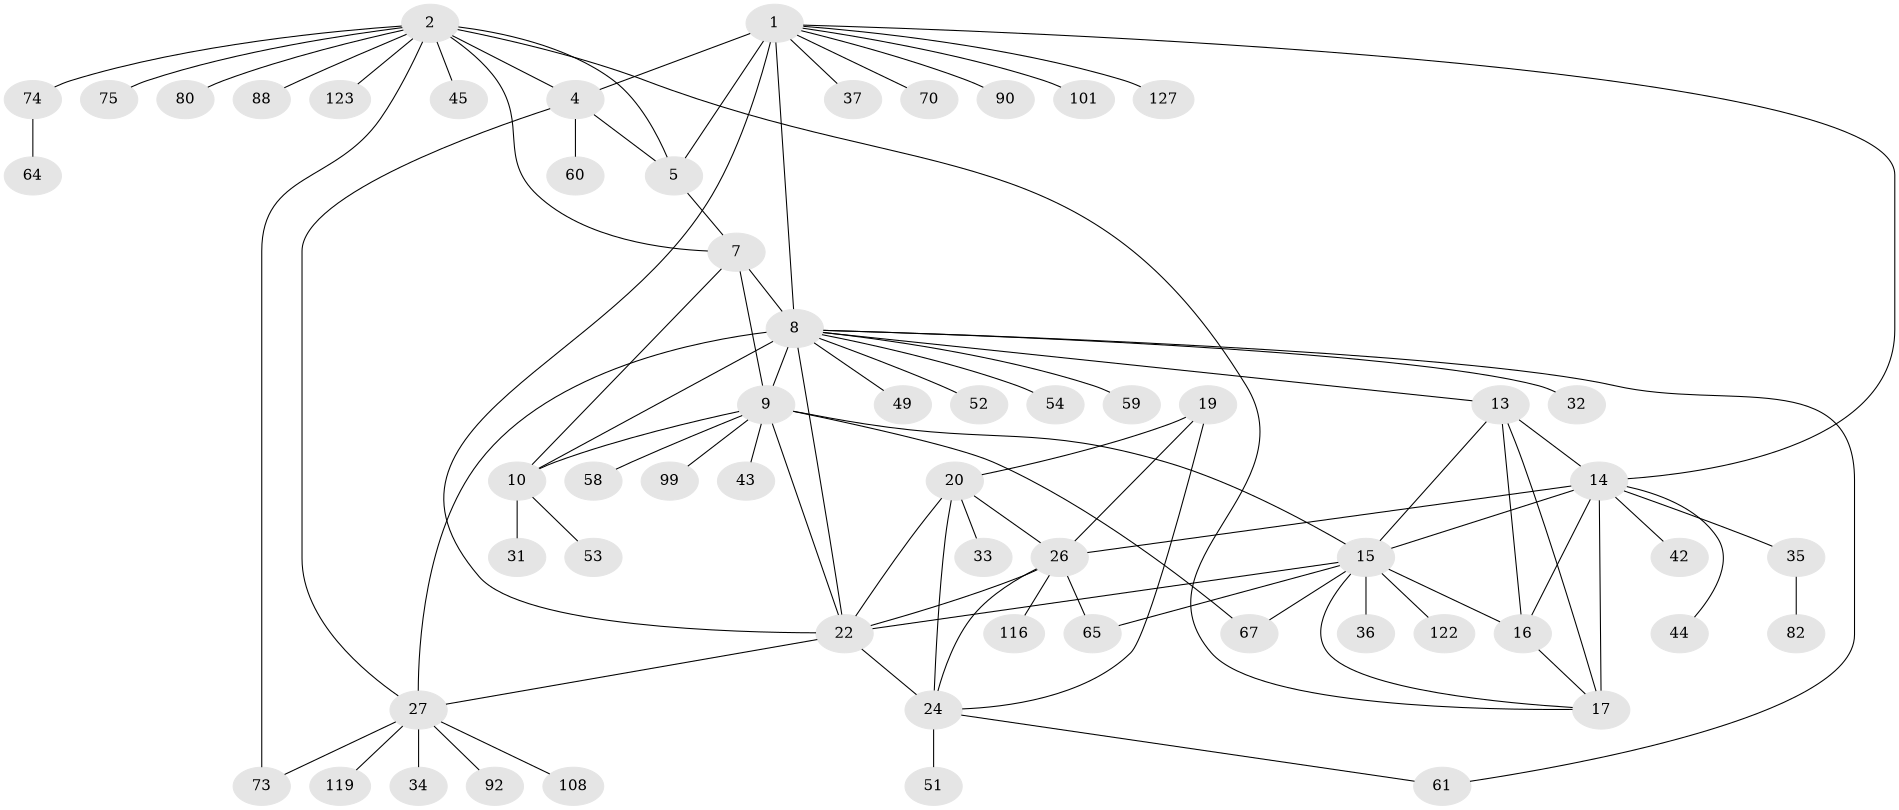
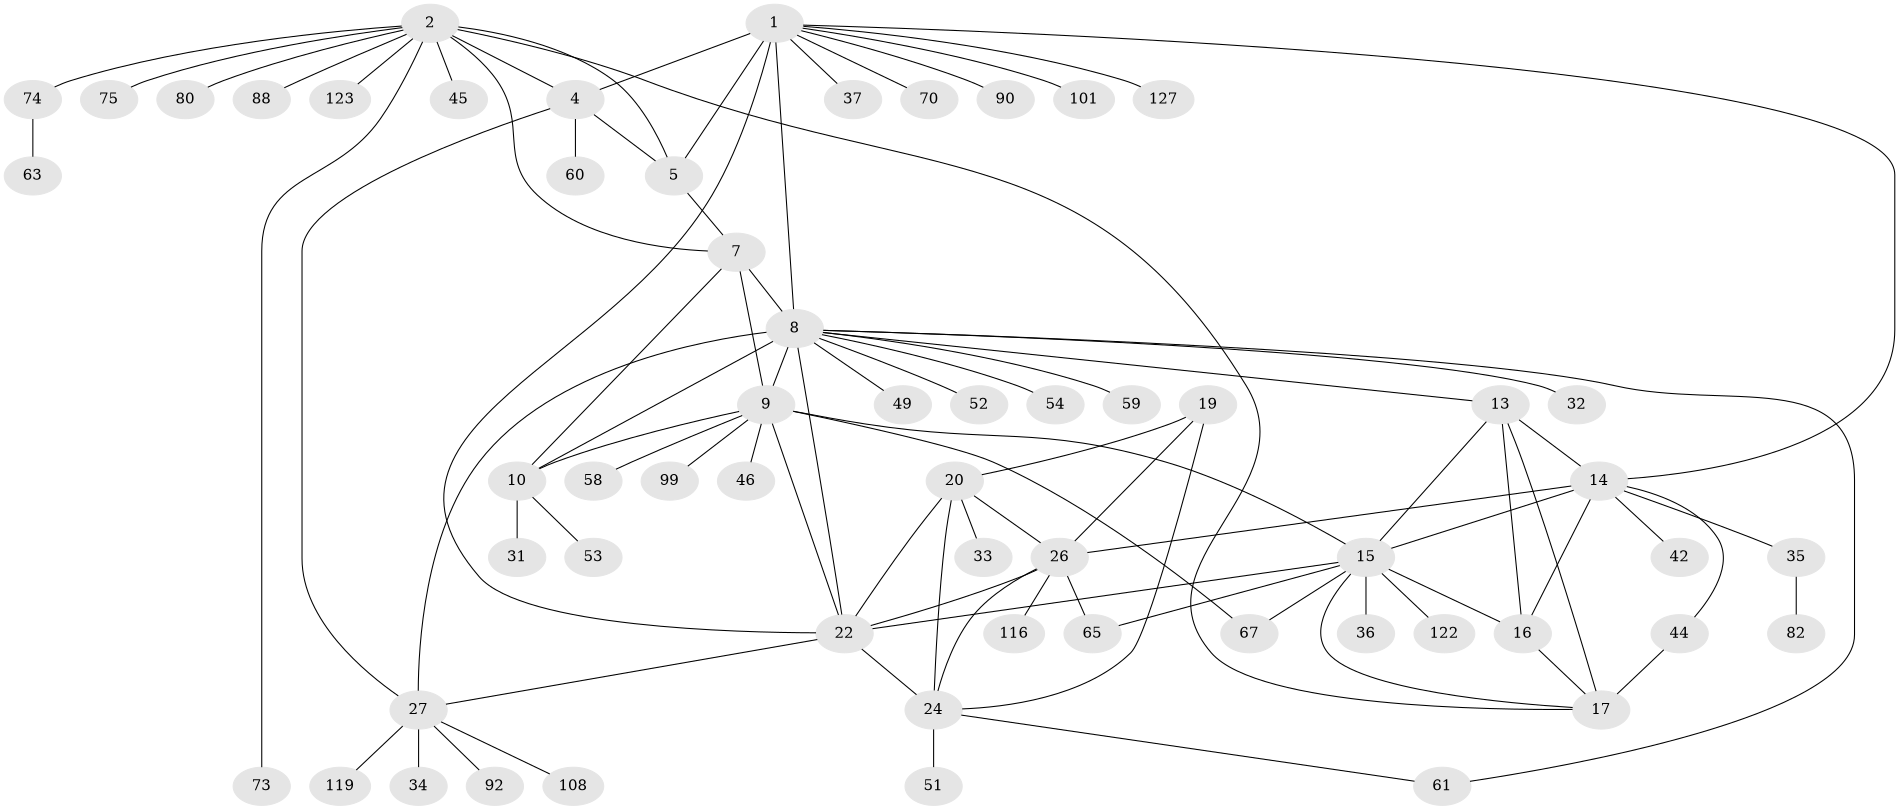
(33, 176) -> (33, 176)
(746, 481) -> (746, 481)
(1600, 596) -> (1640, 672)
(340, 748) -> none
